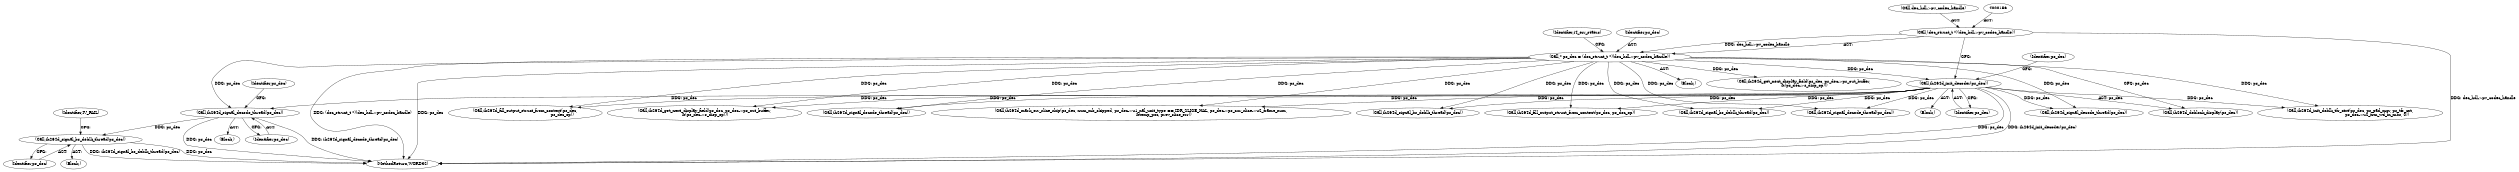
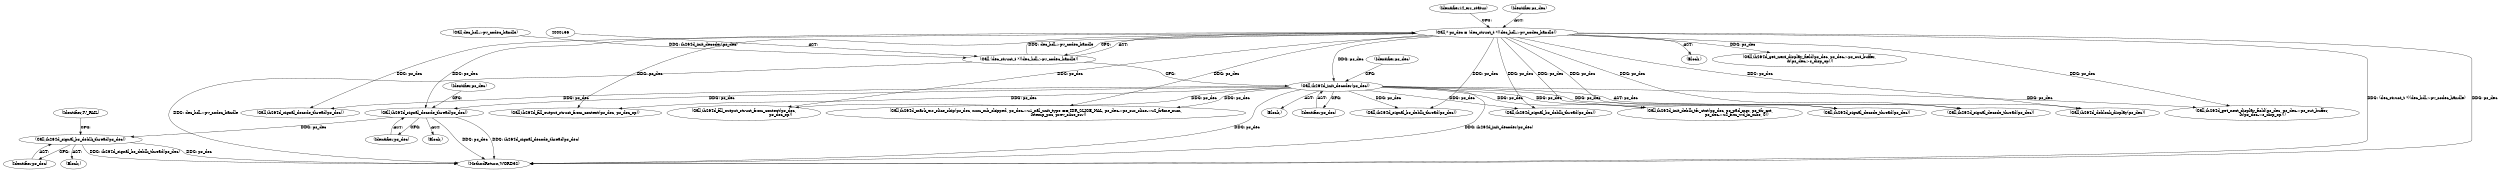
(1957, 21) -> (703, 45)
none -> (1241, 37)
(2136, 84) -> (1760, 74)
